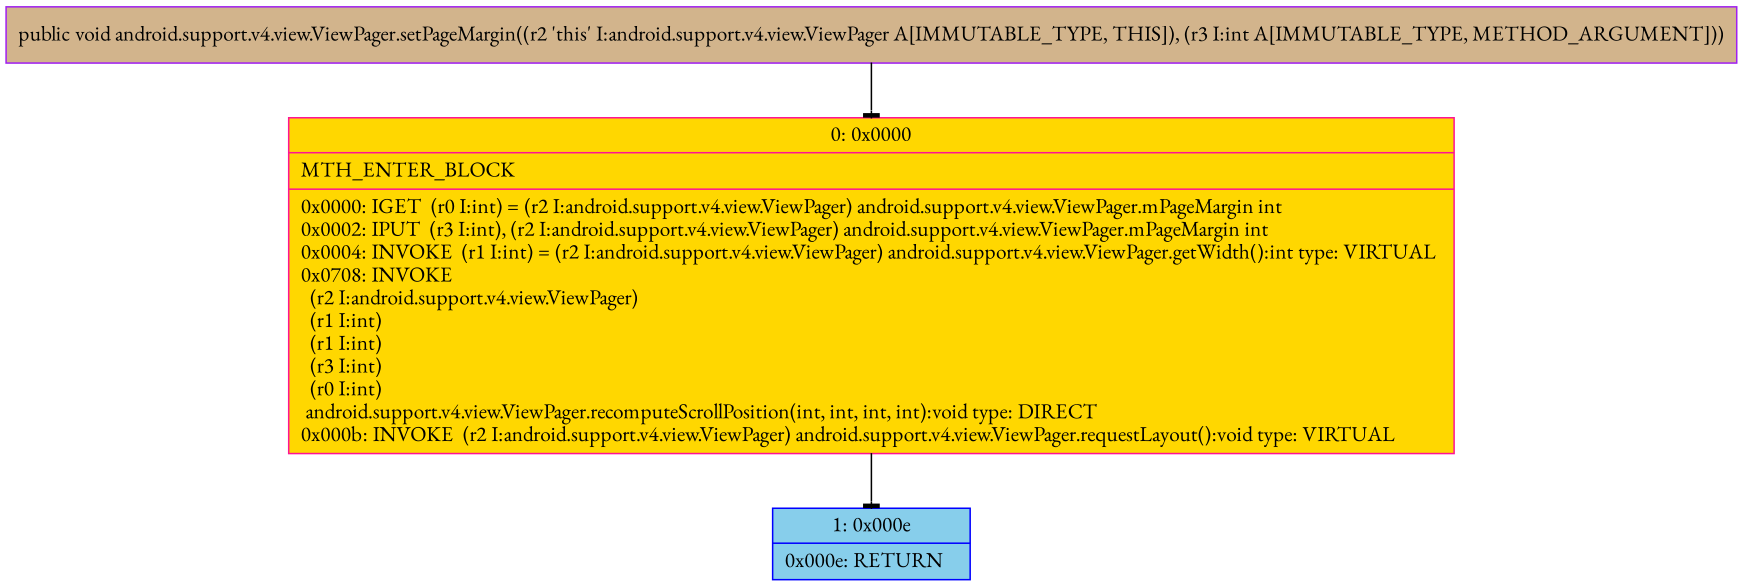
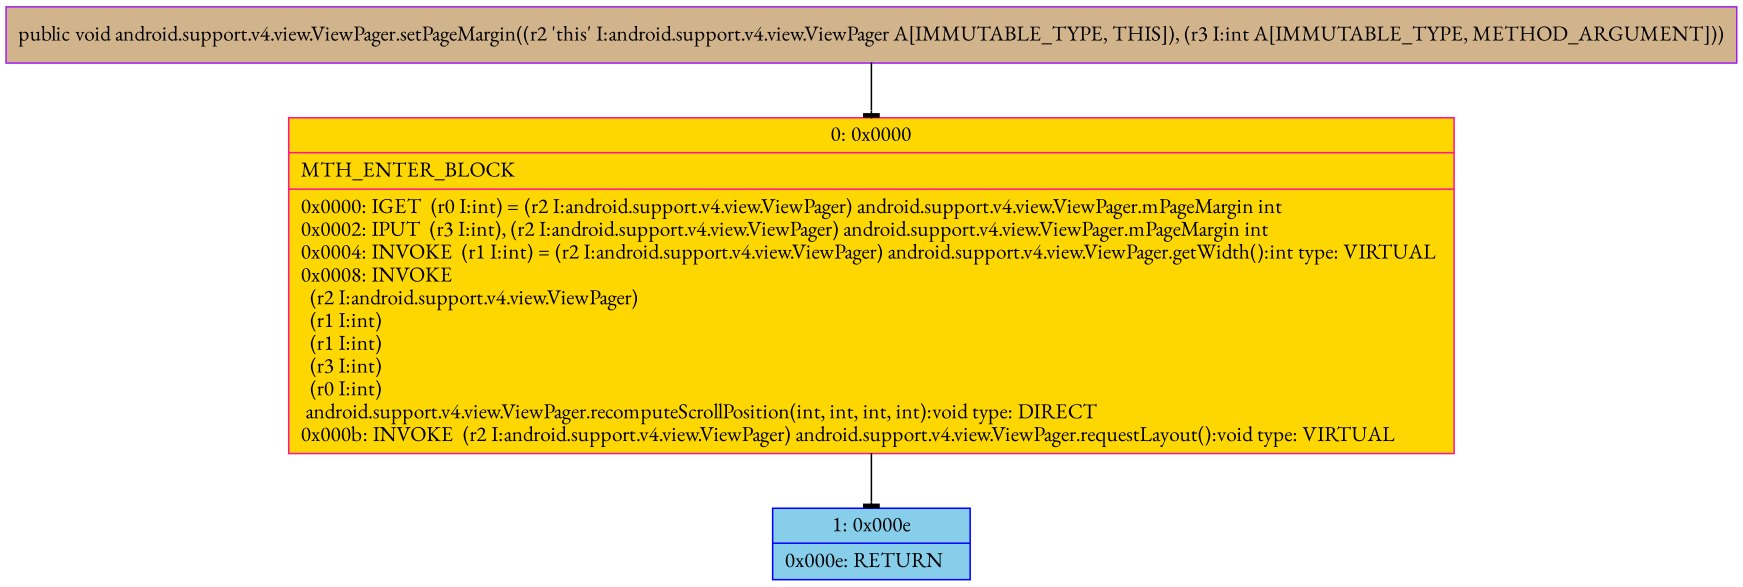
(381, 275) -> (381, 275)
